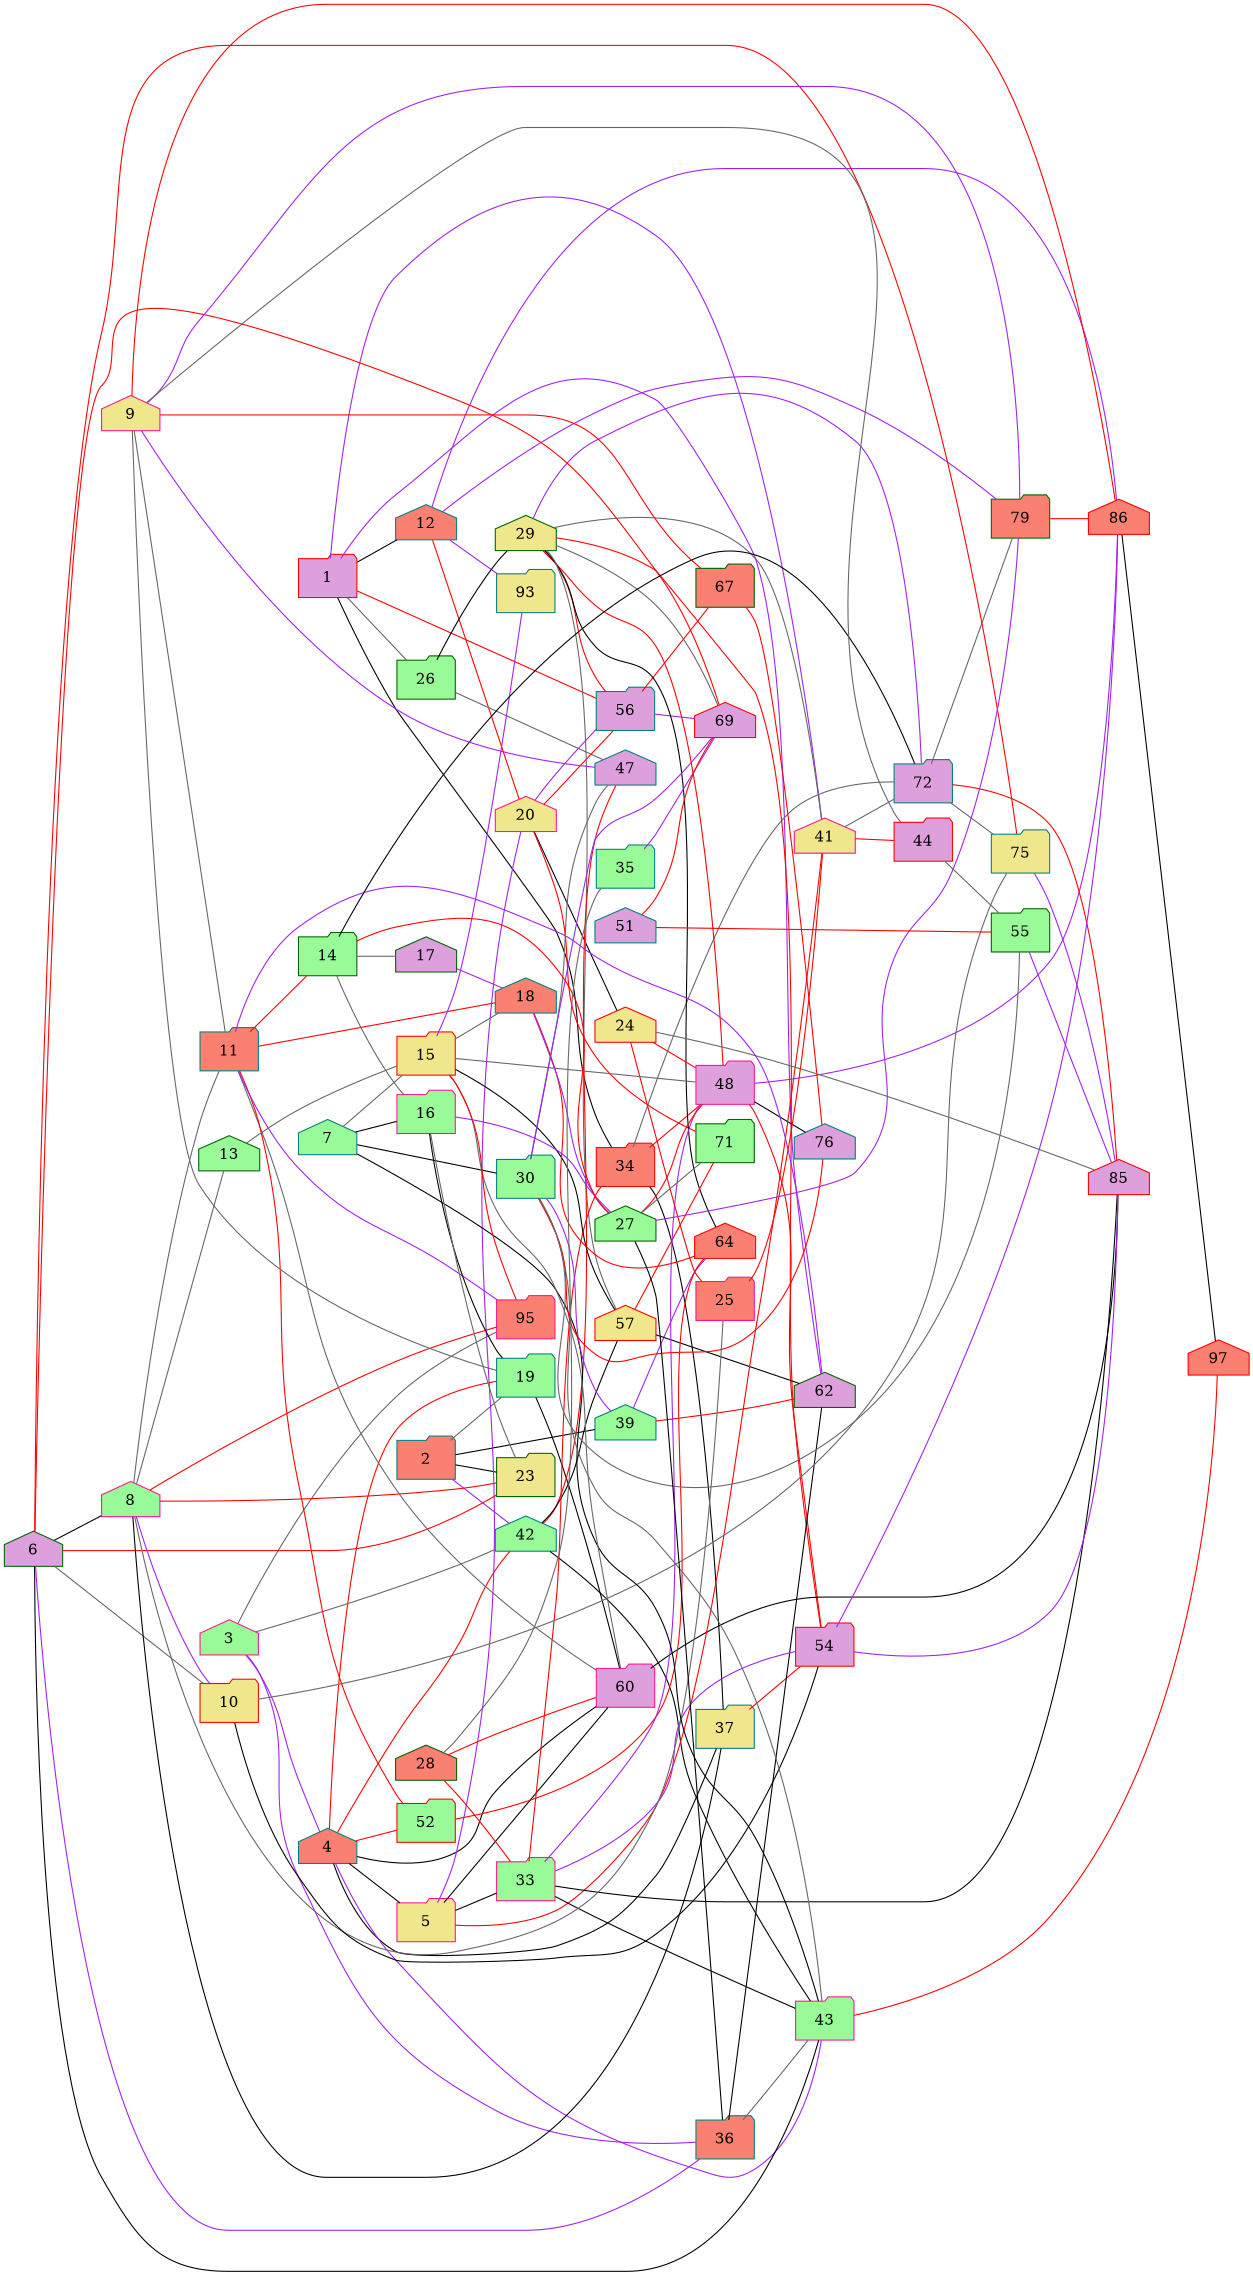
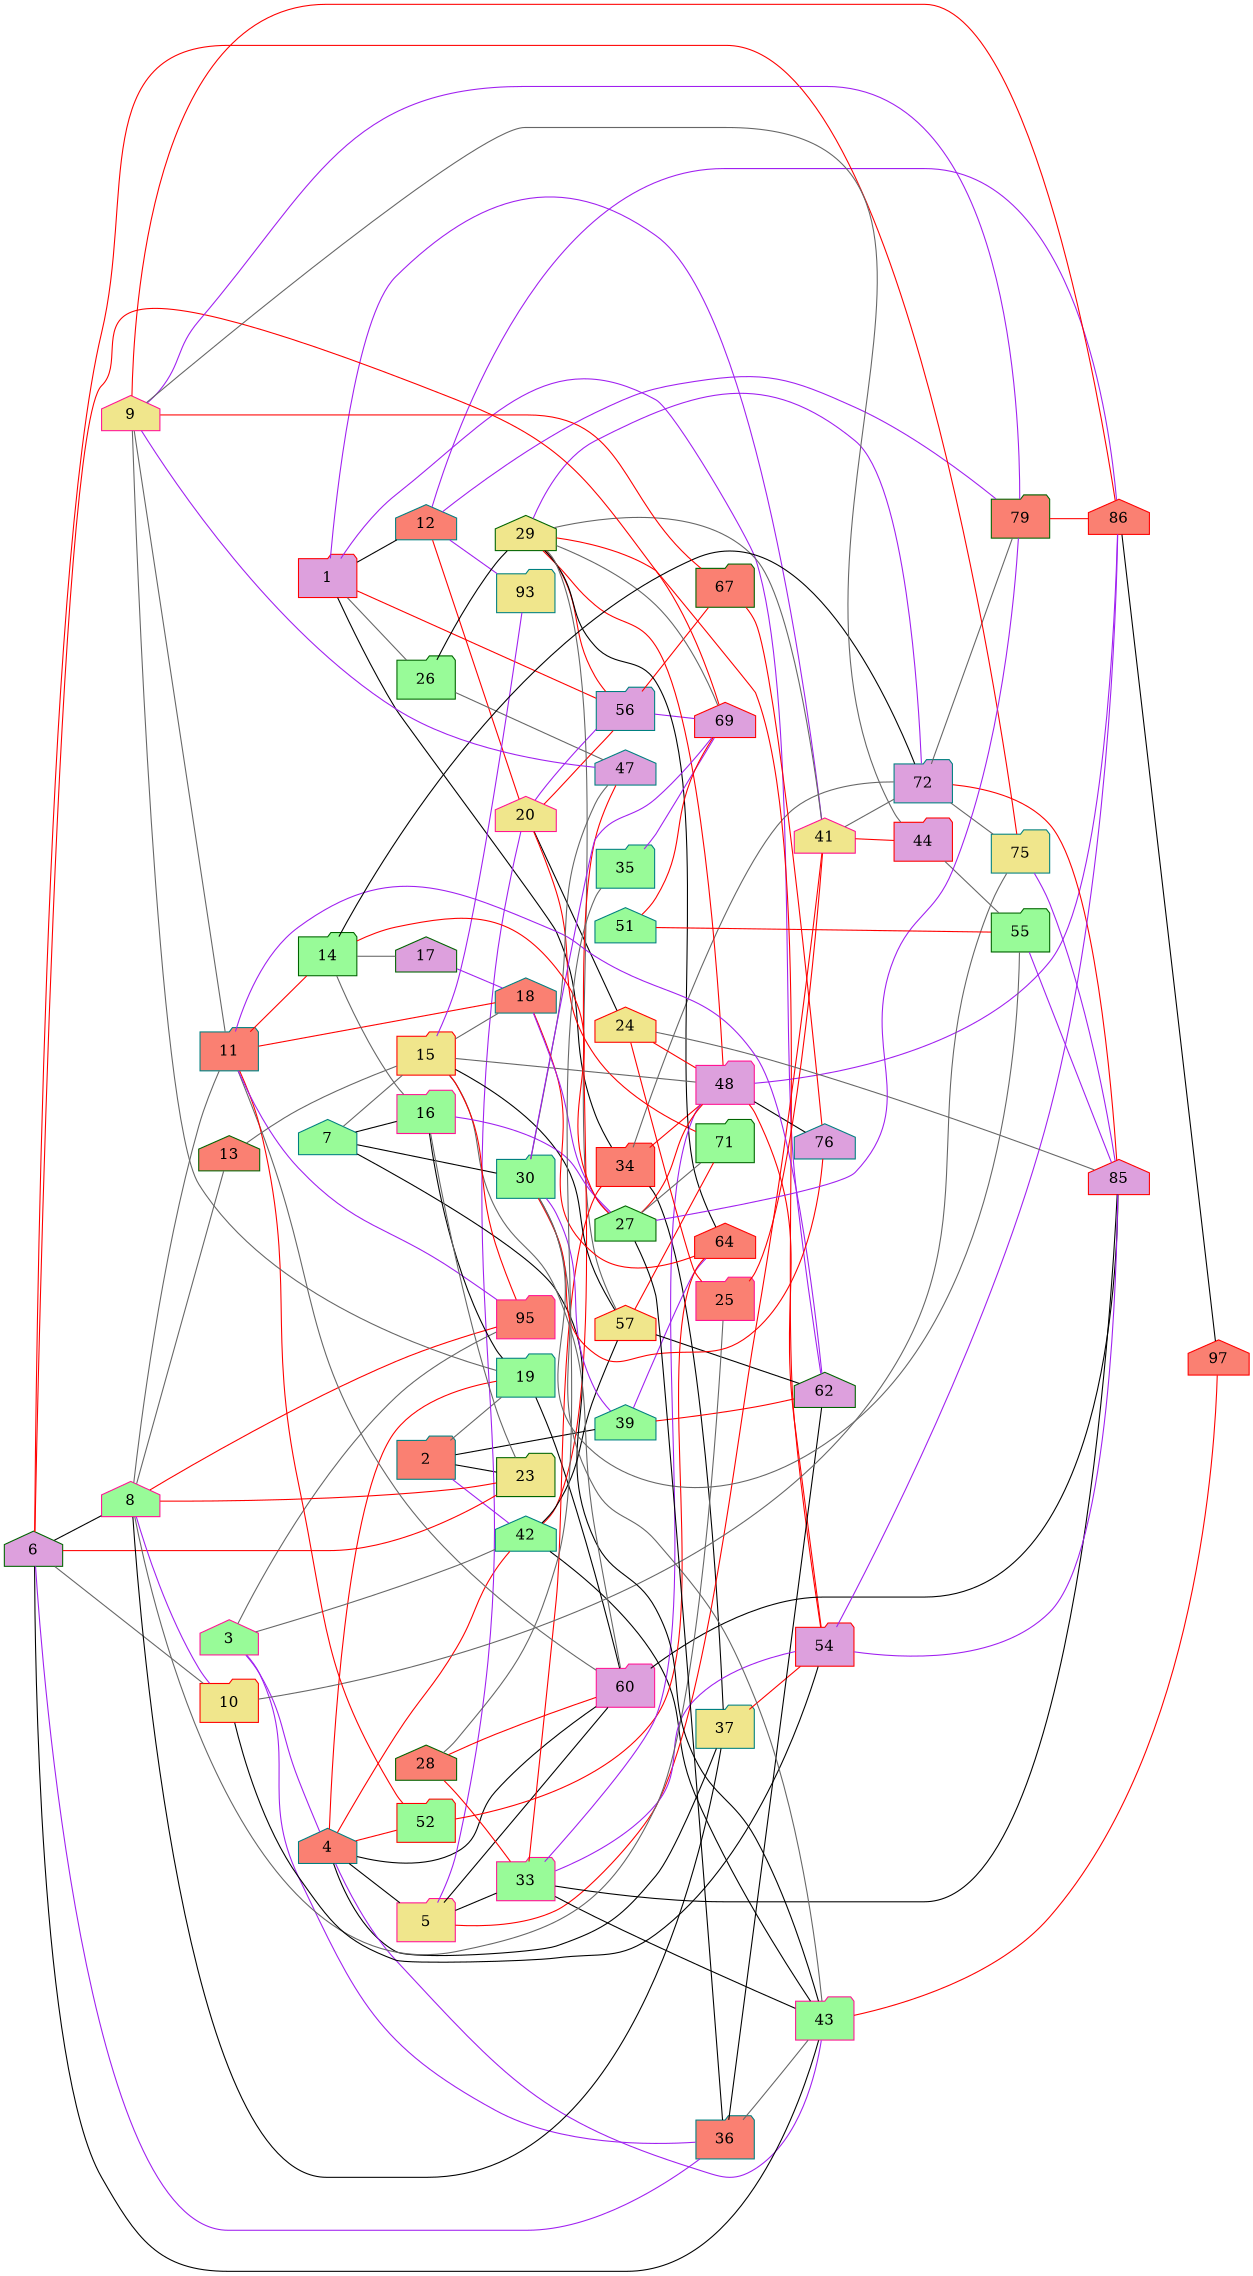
(625, 927) -> (625, 927)
(229, 1155) -> (229, 1155)
